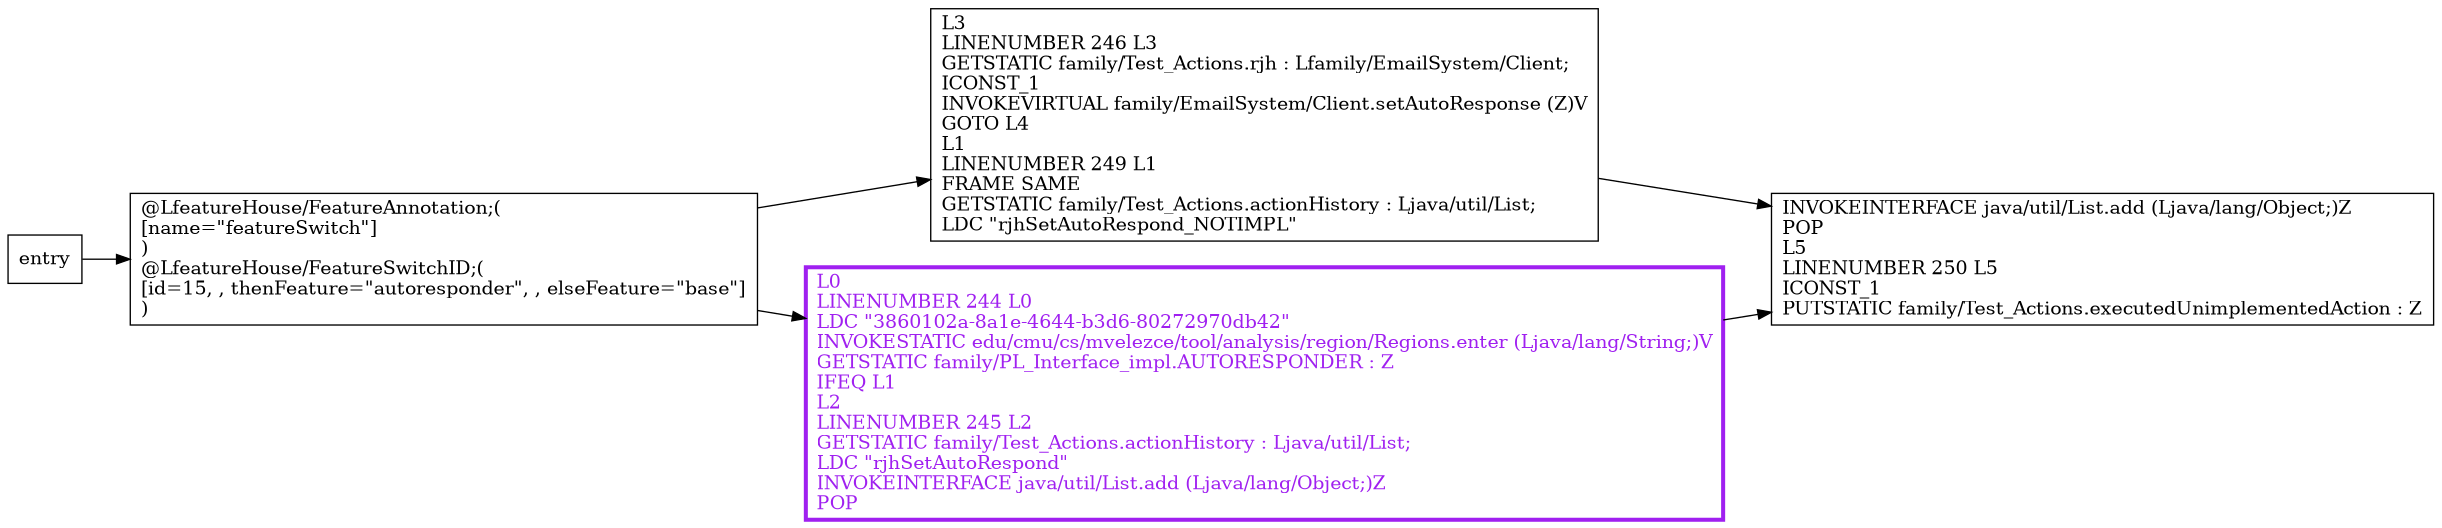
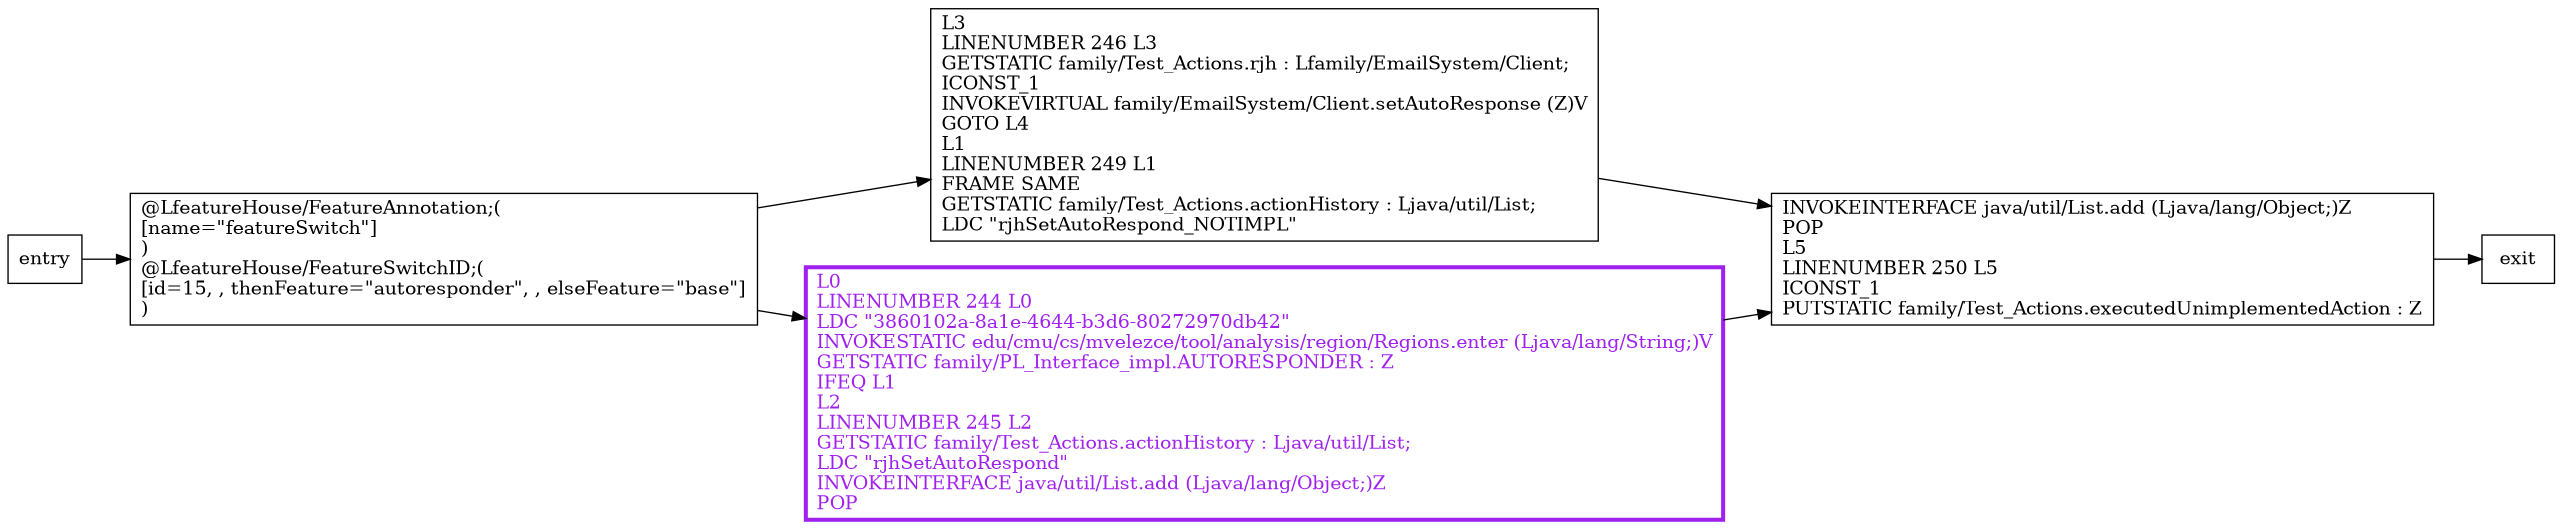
none -> (2518, 259)
